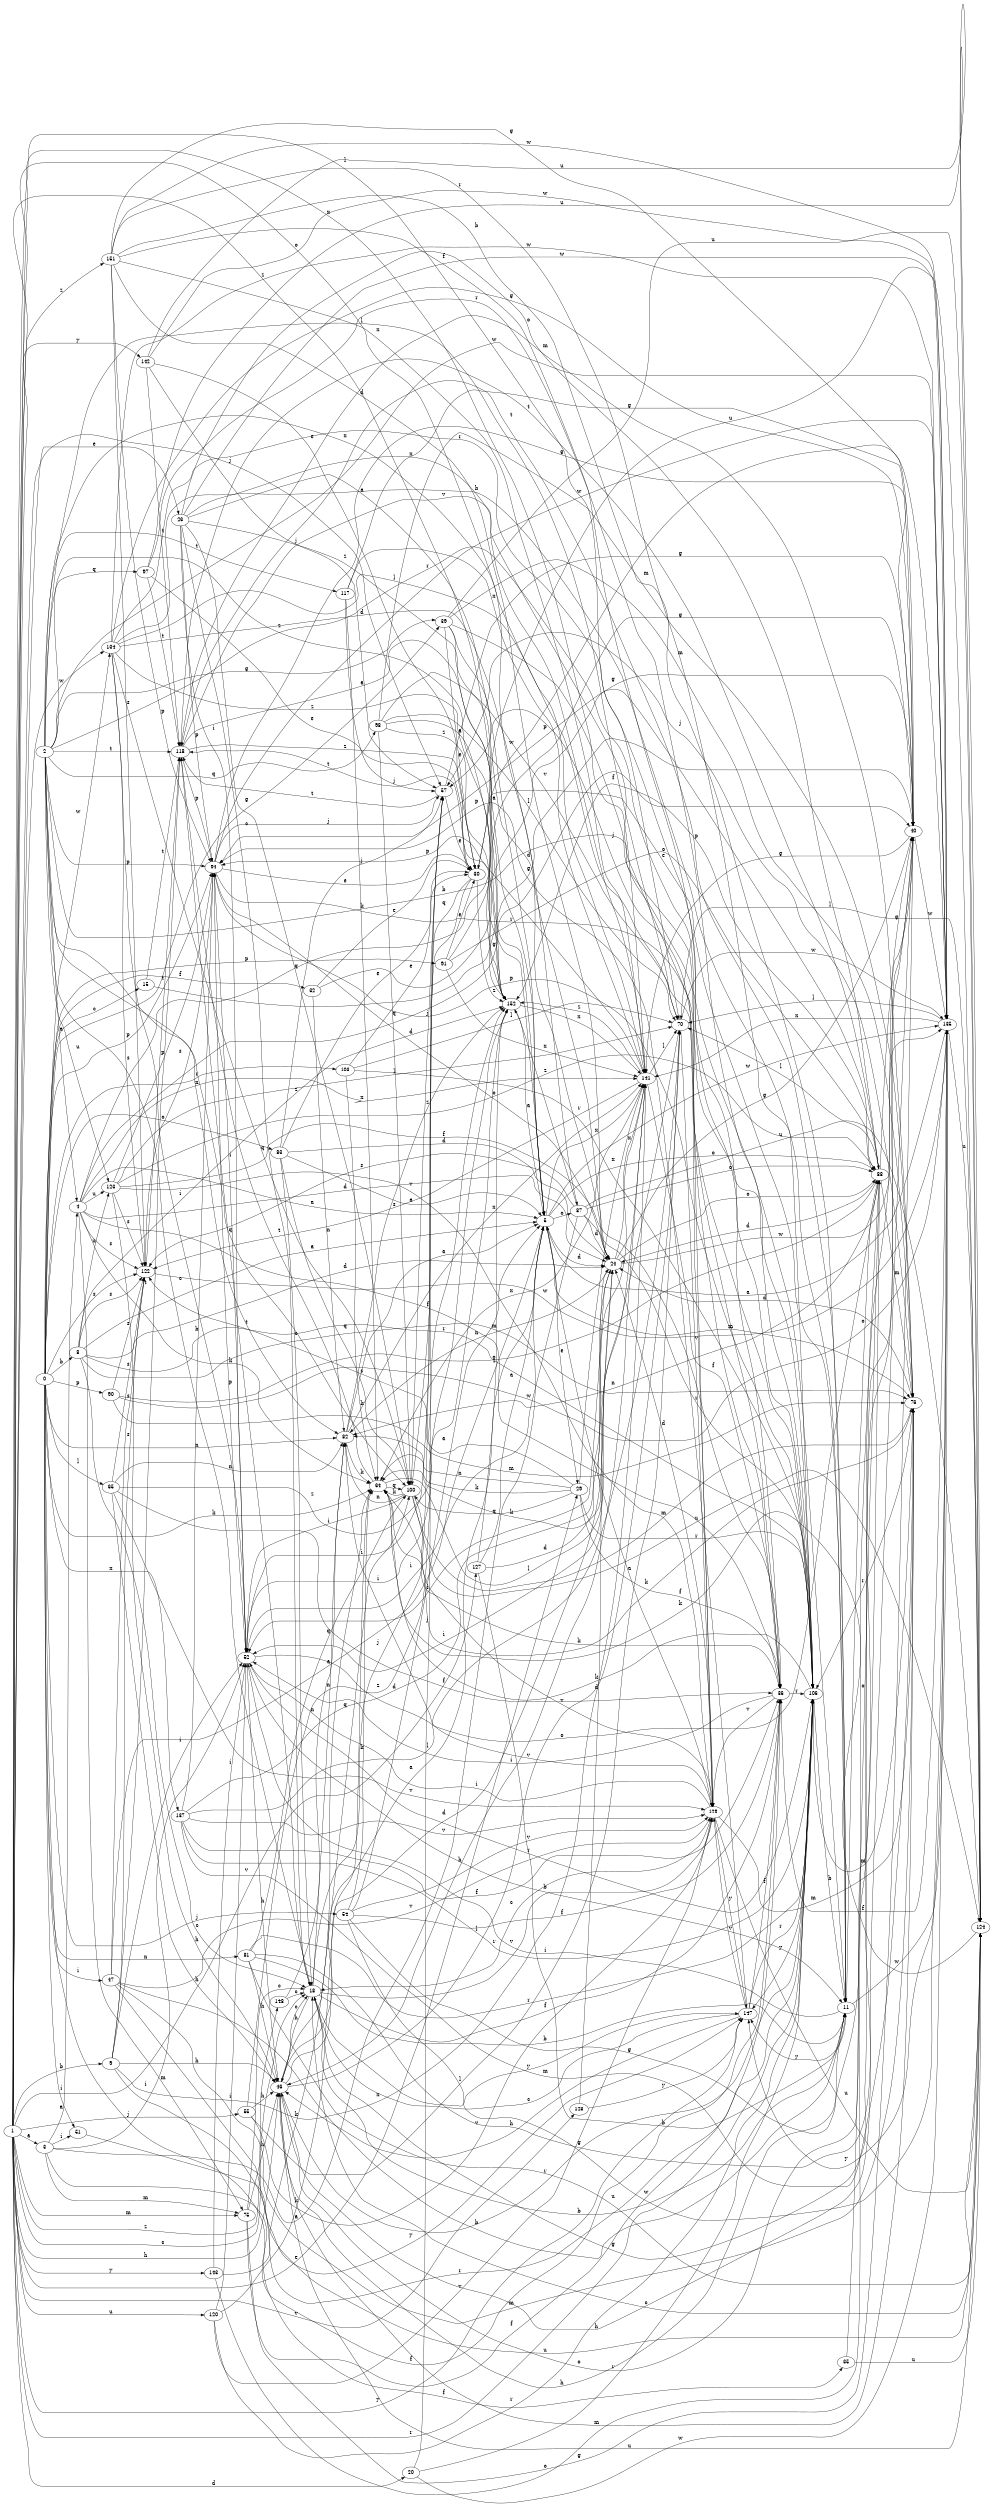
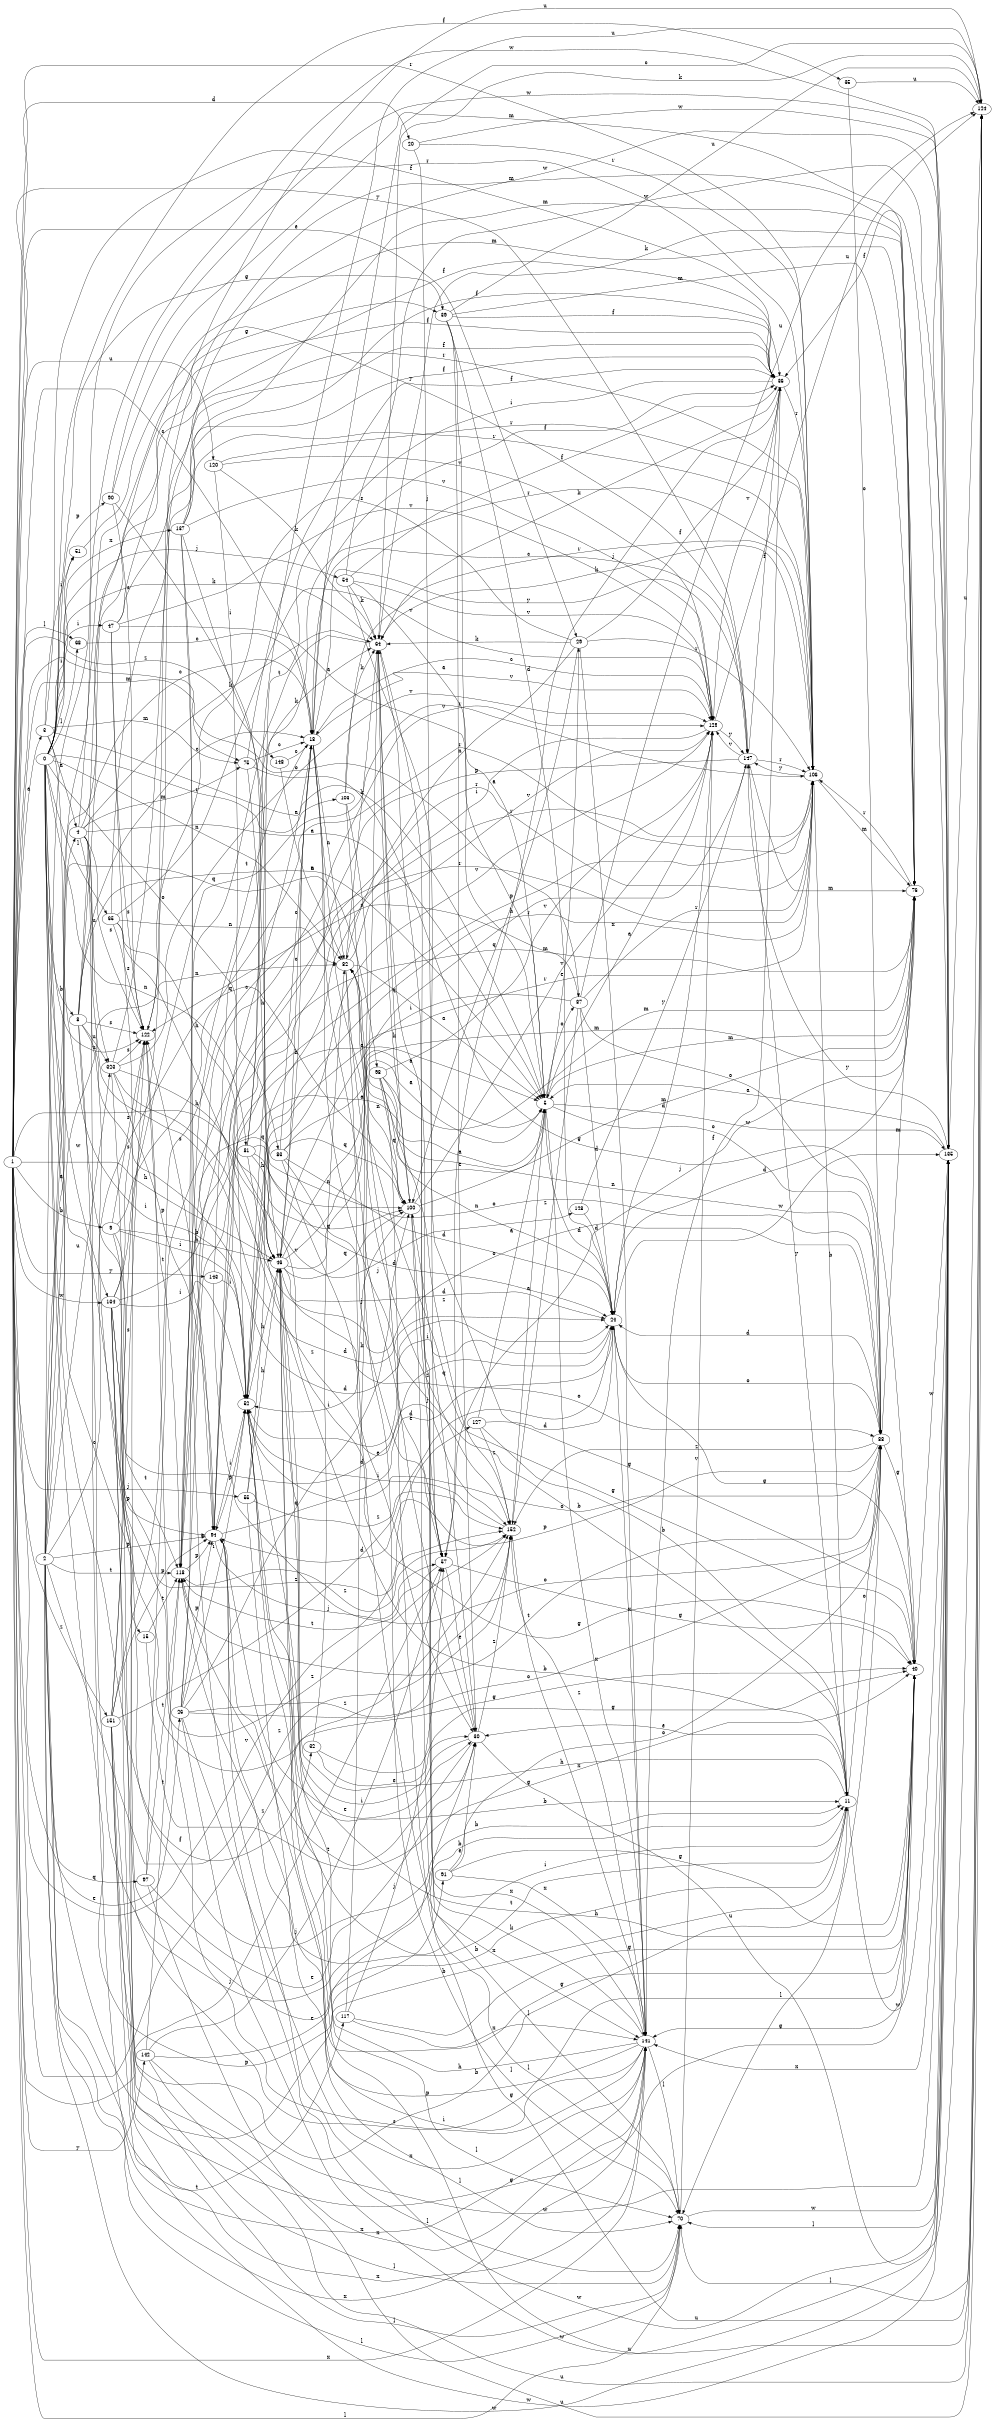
(727, 277) -> none
none -> (78, 643)
(696, 836) -> (696, 1447)
(111, 1187) -> (111, 1068)
(94, 1295) -> (94, 1048)
(897, 1827) -> (784, 874)
none -> (110, 1836)
